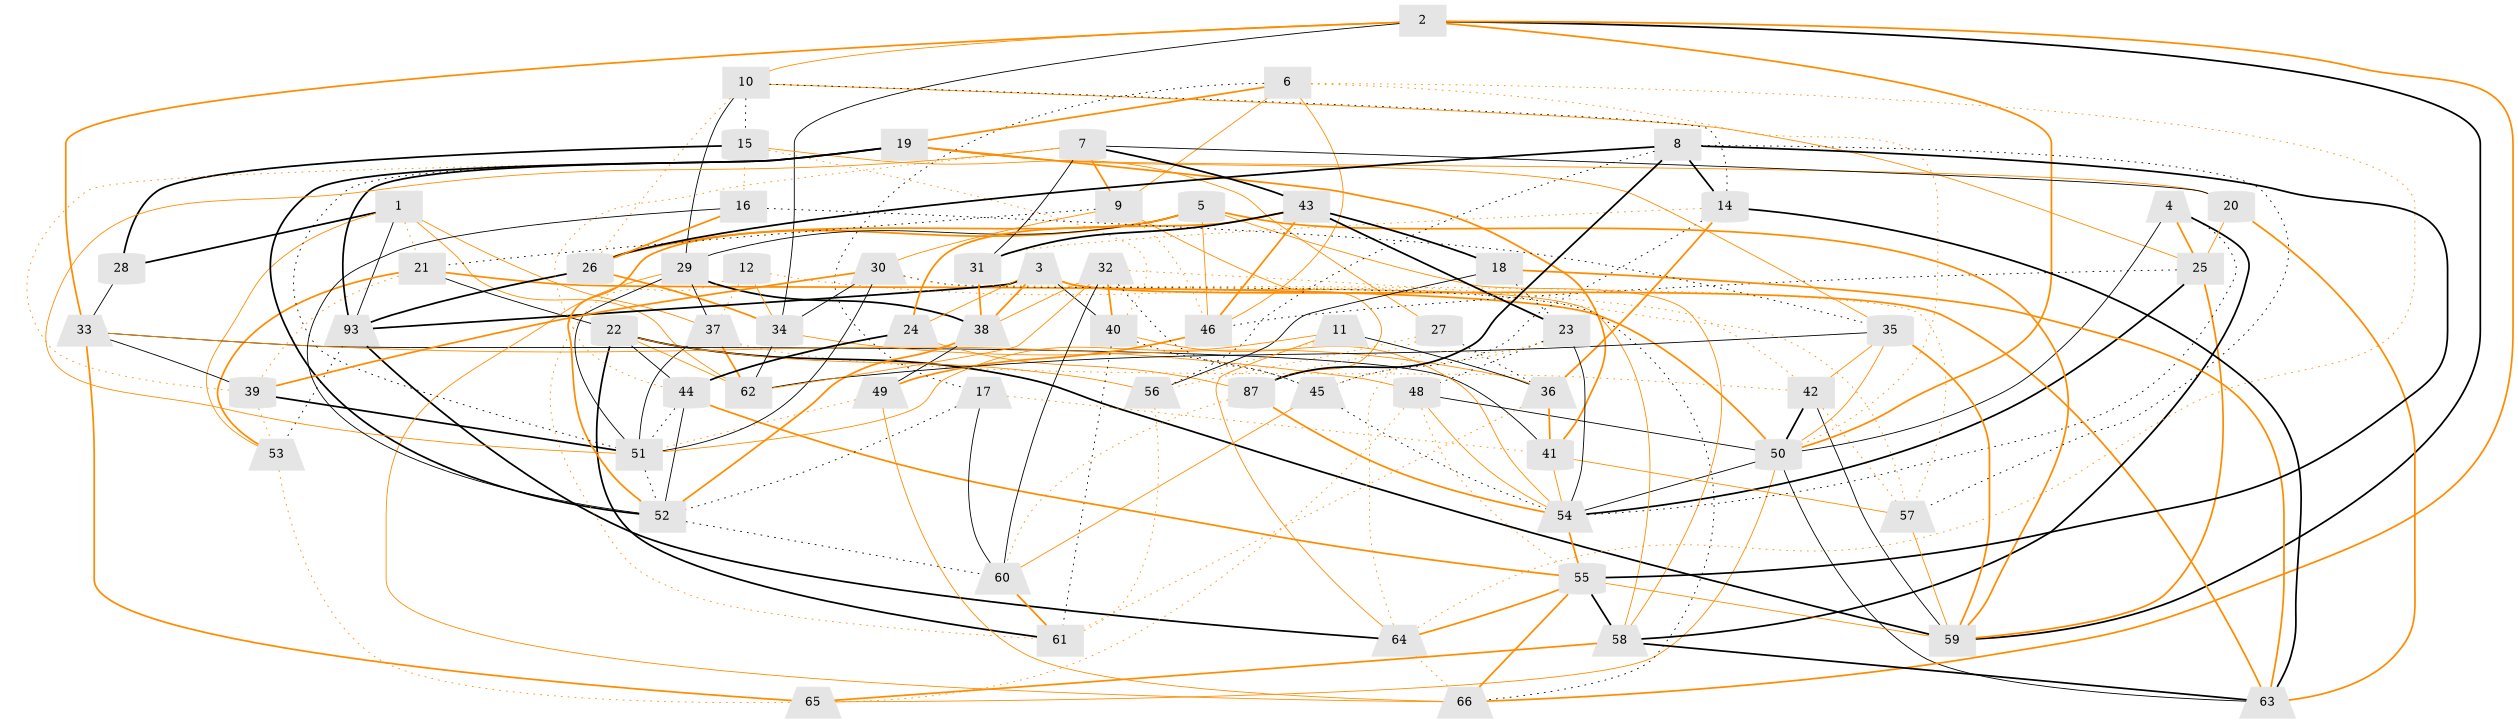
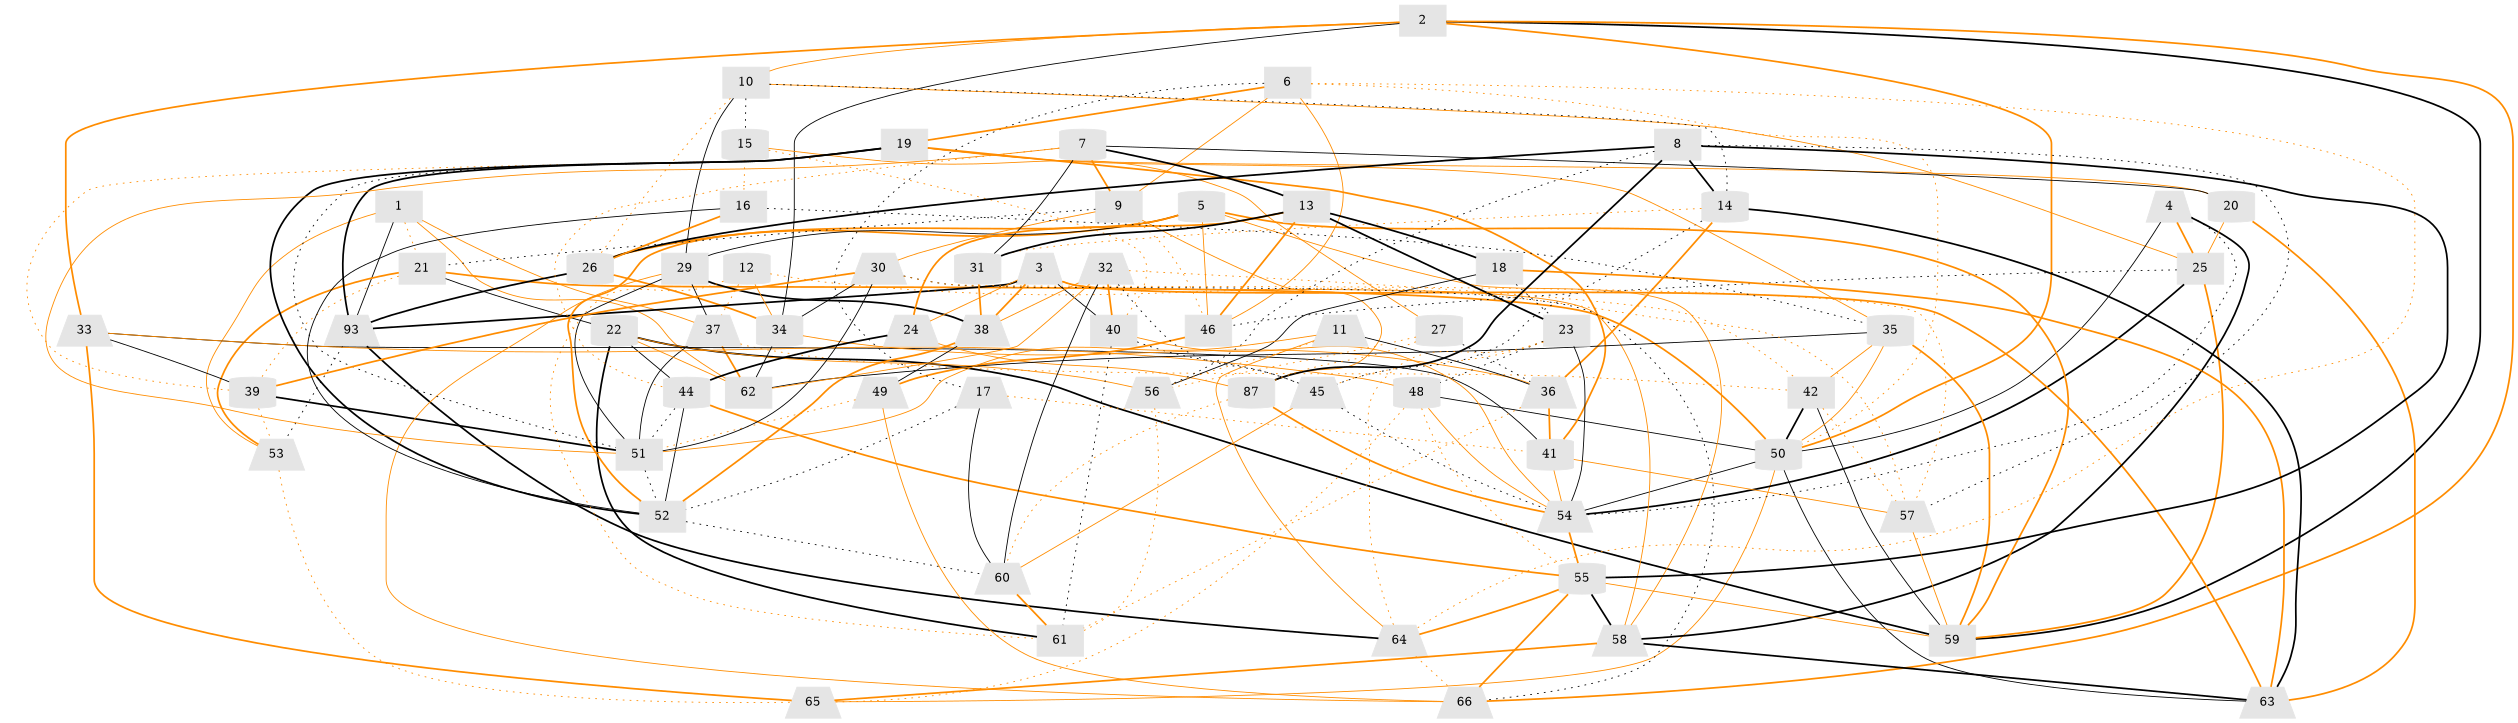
(1307, 207) -> (1307, 207)
(122, 269) -> none
